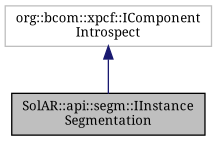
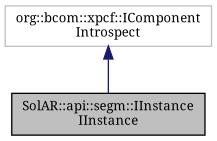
(108, 114) -> (108, 114)
